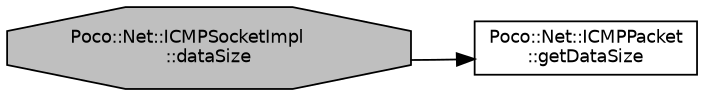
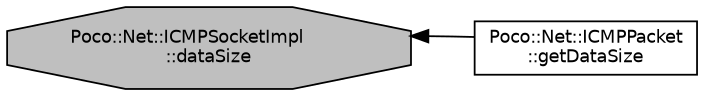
(434, 60) -> (452, 36)
